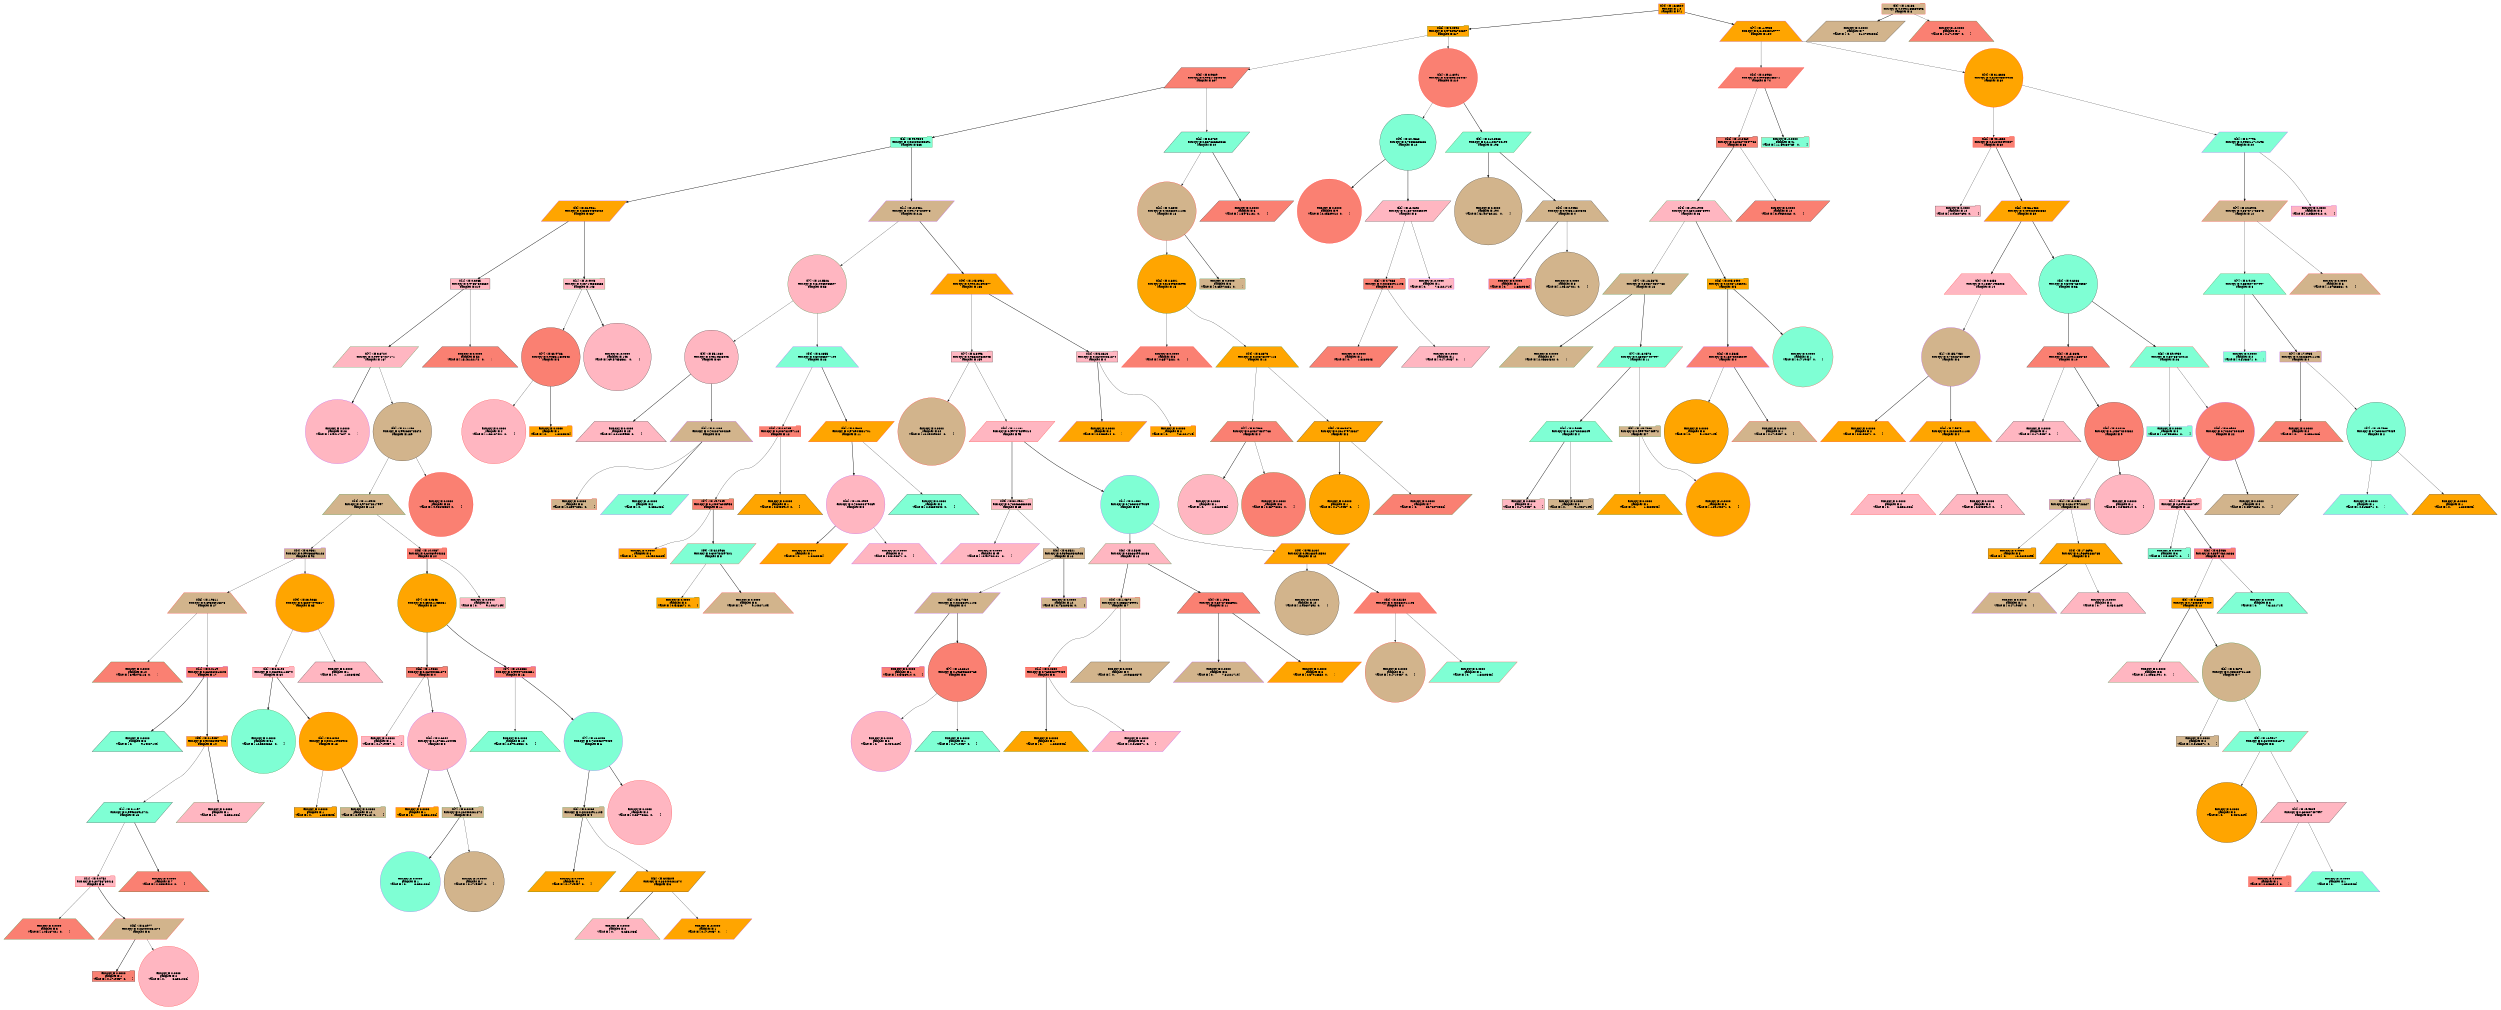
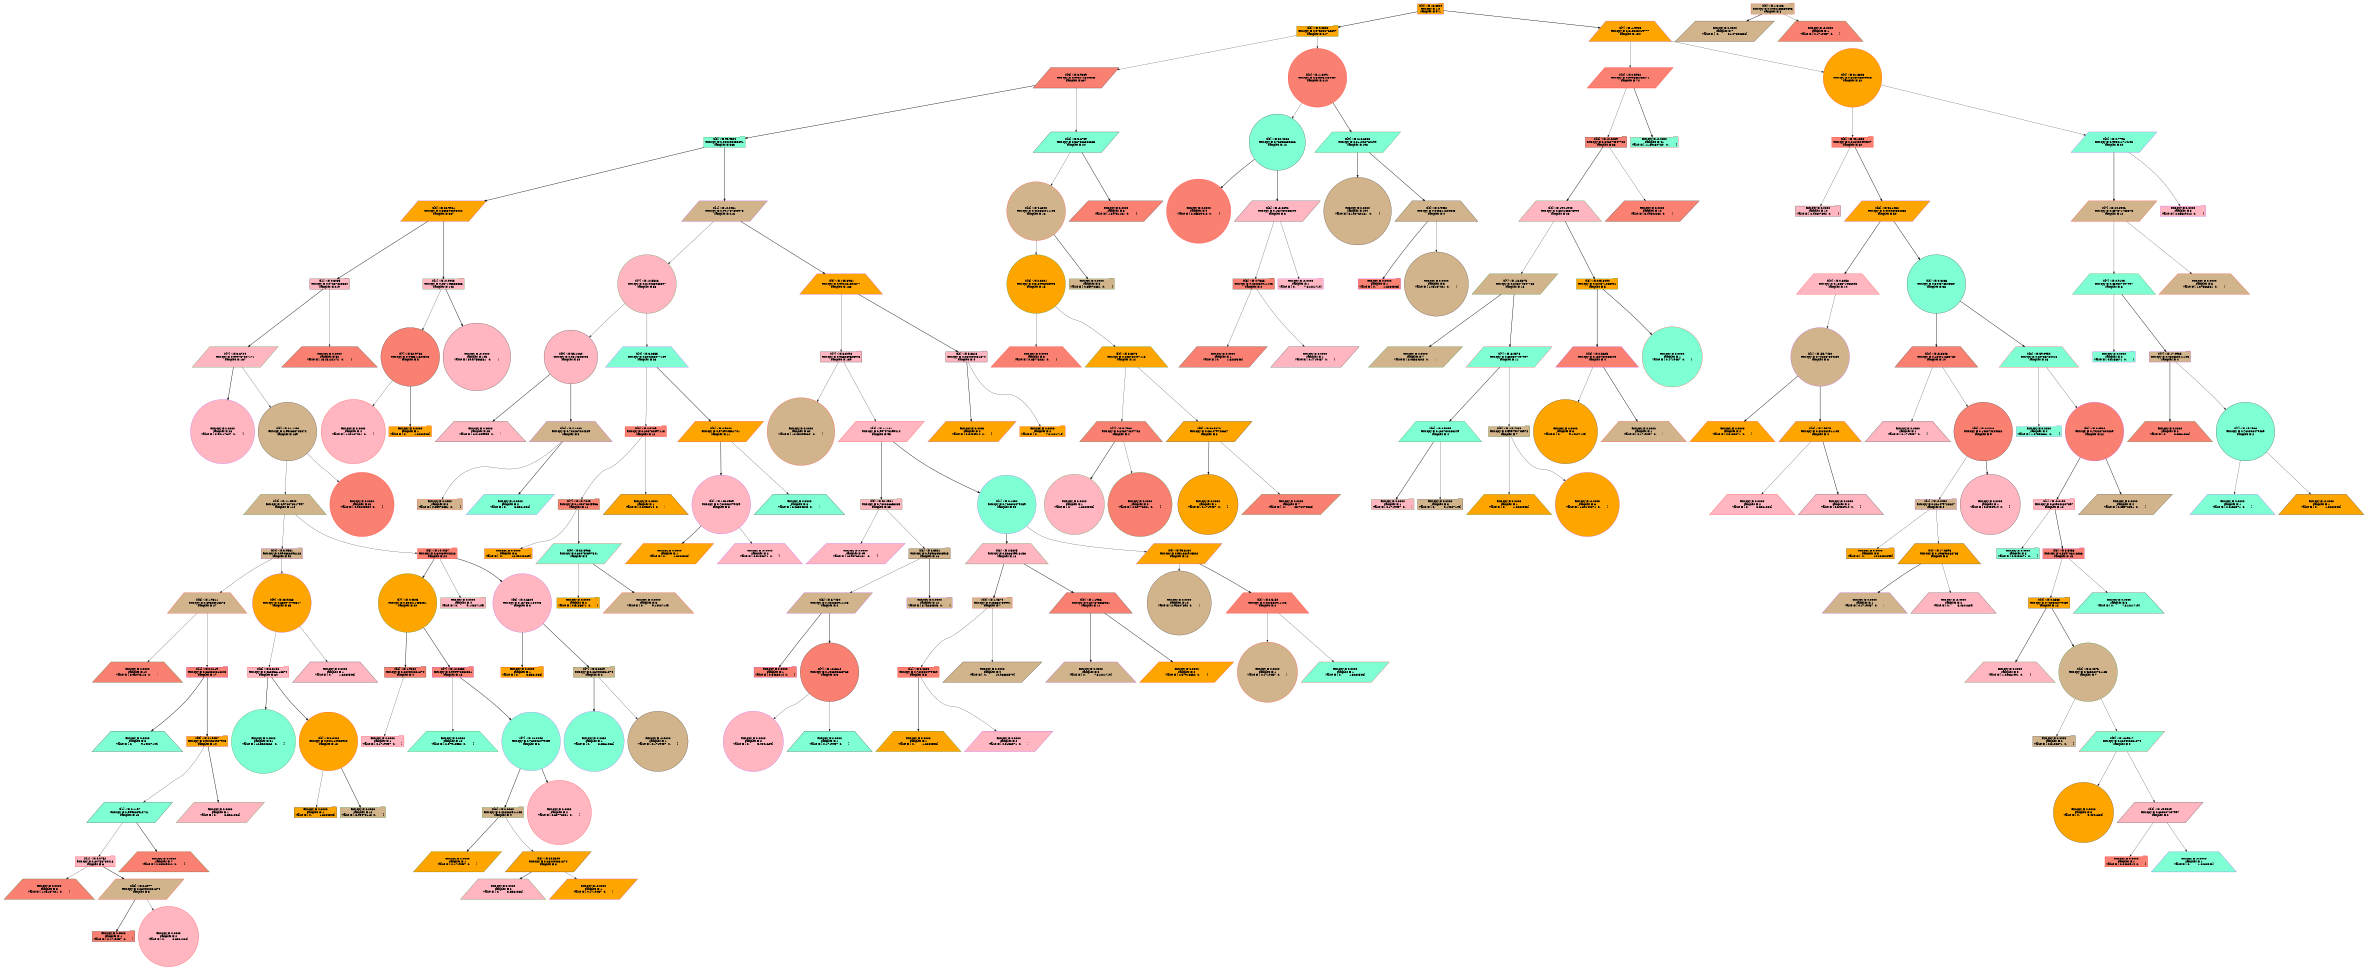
(2086, 386) -> (1955, 386)
(430, 694) -> (480, 567)
